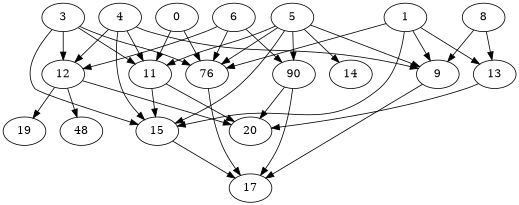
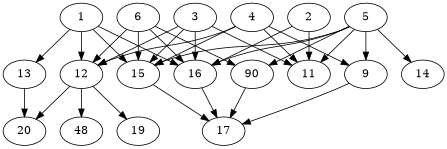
(177, 17) -> (309, 17)
(484, 17) -> none
(420, 42) -> (81, 42)
(207, 74) -> (195, 74)
(153, 97) -> (138, 40)
(275, 100) -> none
(197, 101) -> none
